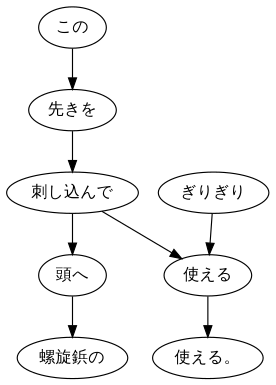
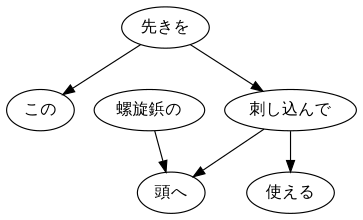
(72, 63) -> (107, 67)
(214, 193) -> none
(72, 311) -> (159, 146)
(208, 358) -> none
